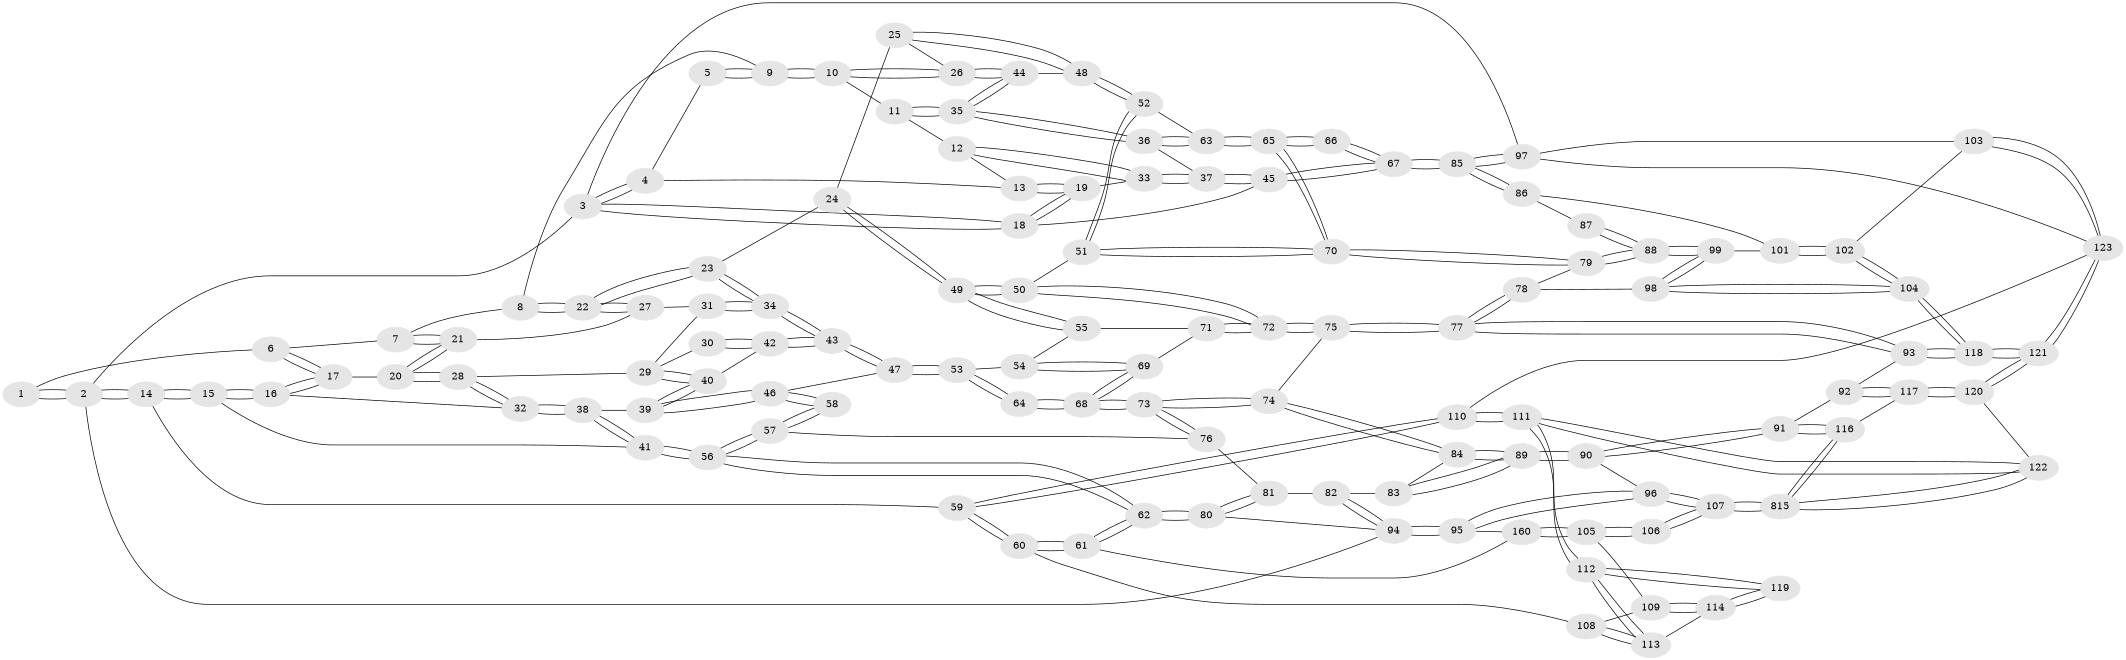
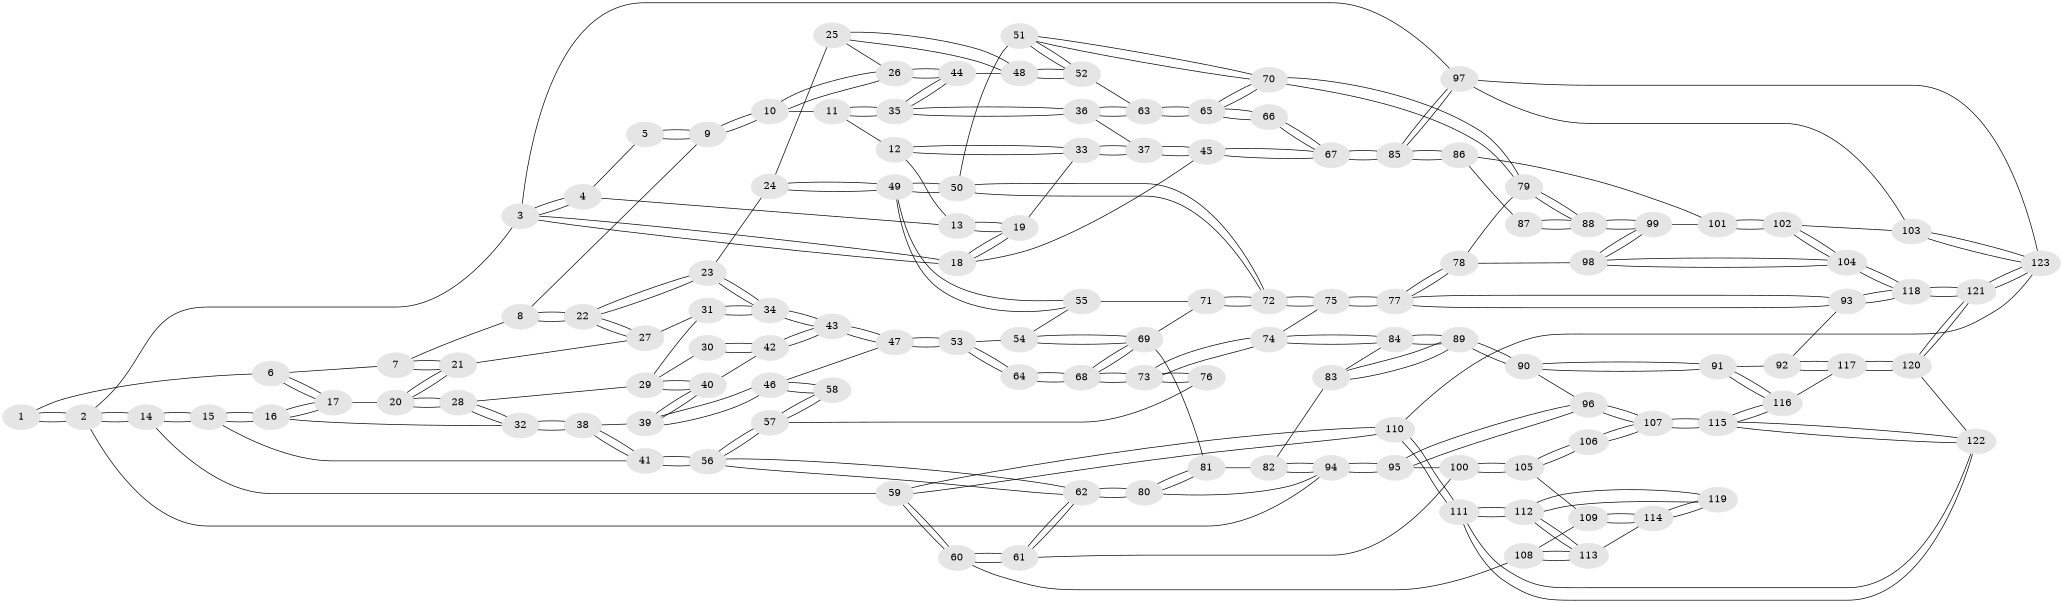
(1238, 466) -> (1184, 400)
(1780, 507) -> (1718, 423)
(1522, 532) -> (1459, 468)
